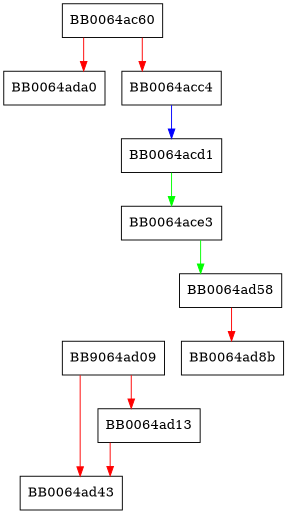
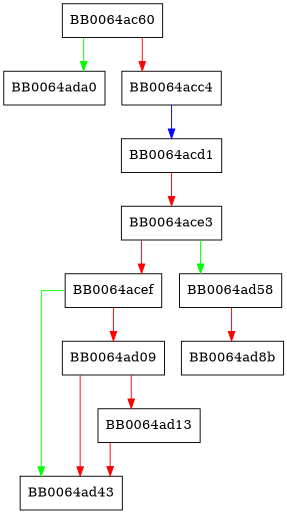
(84, 50) -> (84, 50)
(172, 185) -> (172, 185)
none -> (113, 291)
(113, 358) -> (113, 358)
